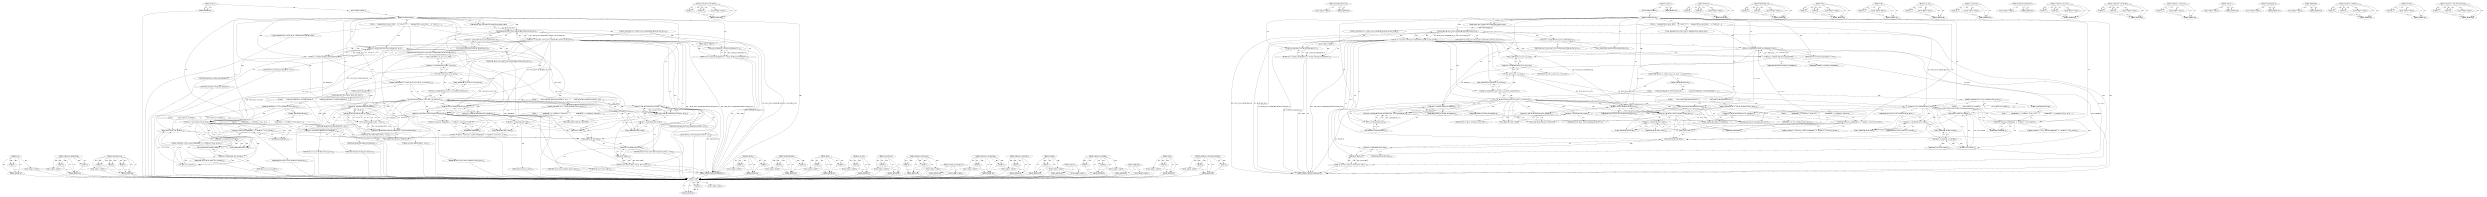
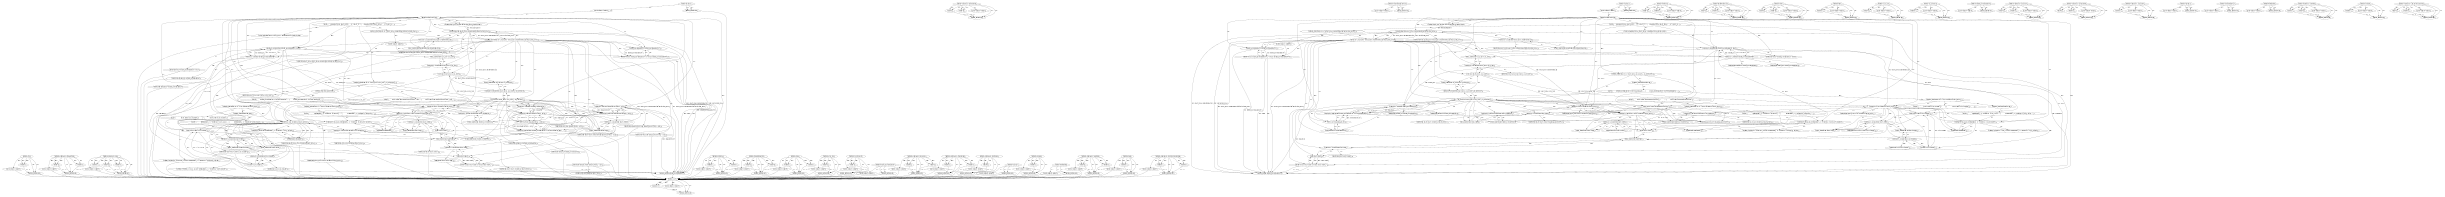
(376, 133) -> (588, 169)
